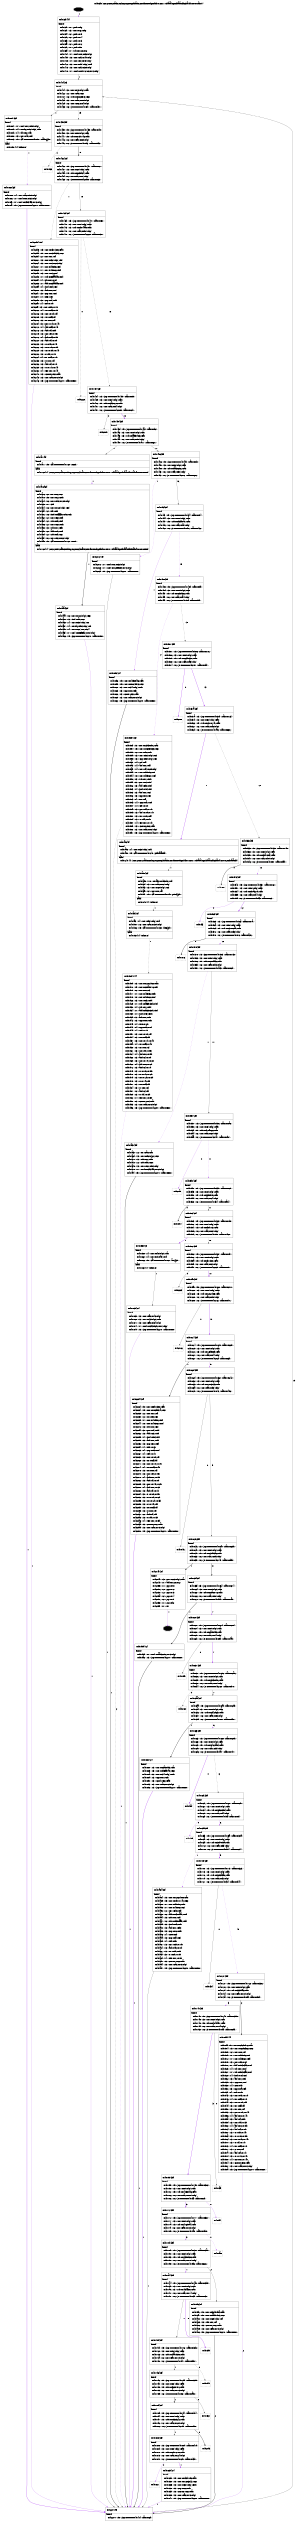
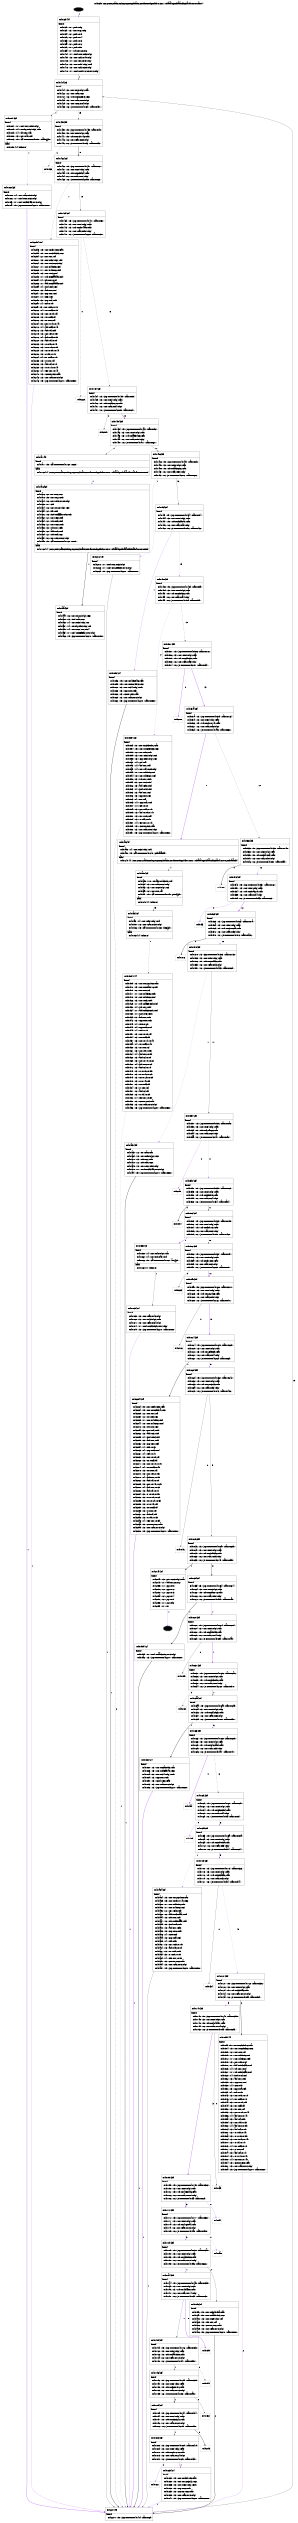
(155, 908) -> (155, 908)
(91, 1576) -> none
